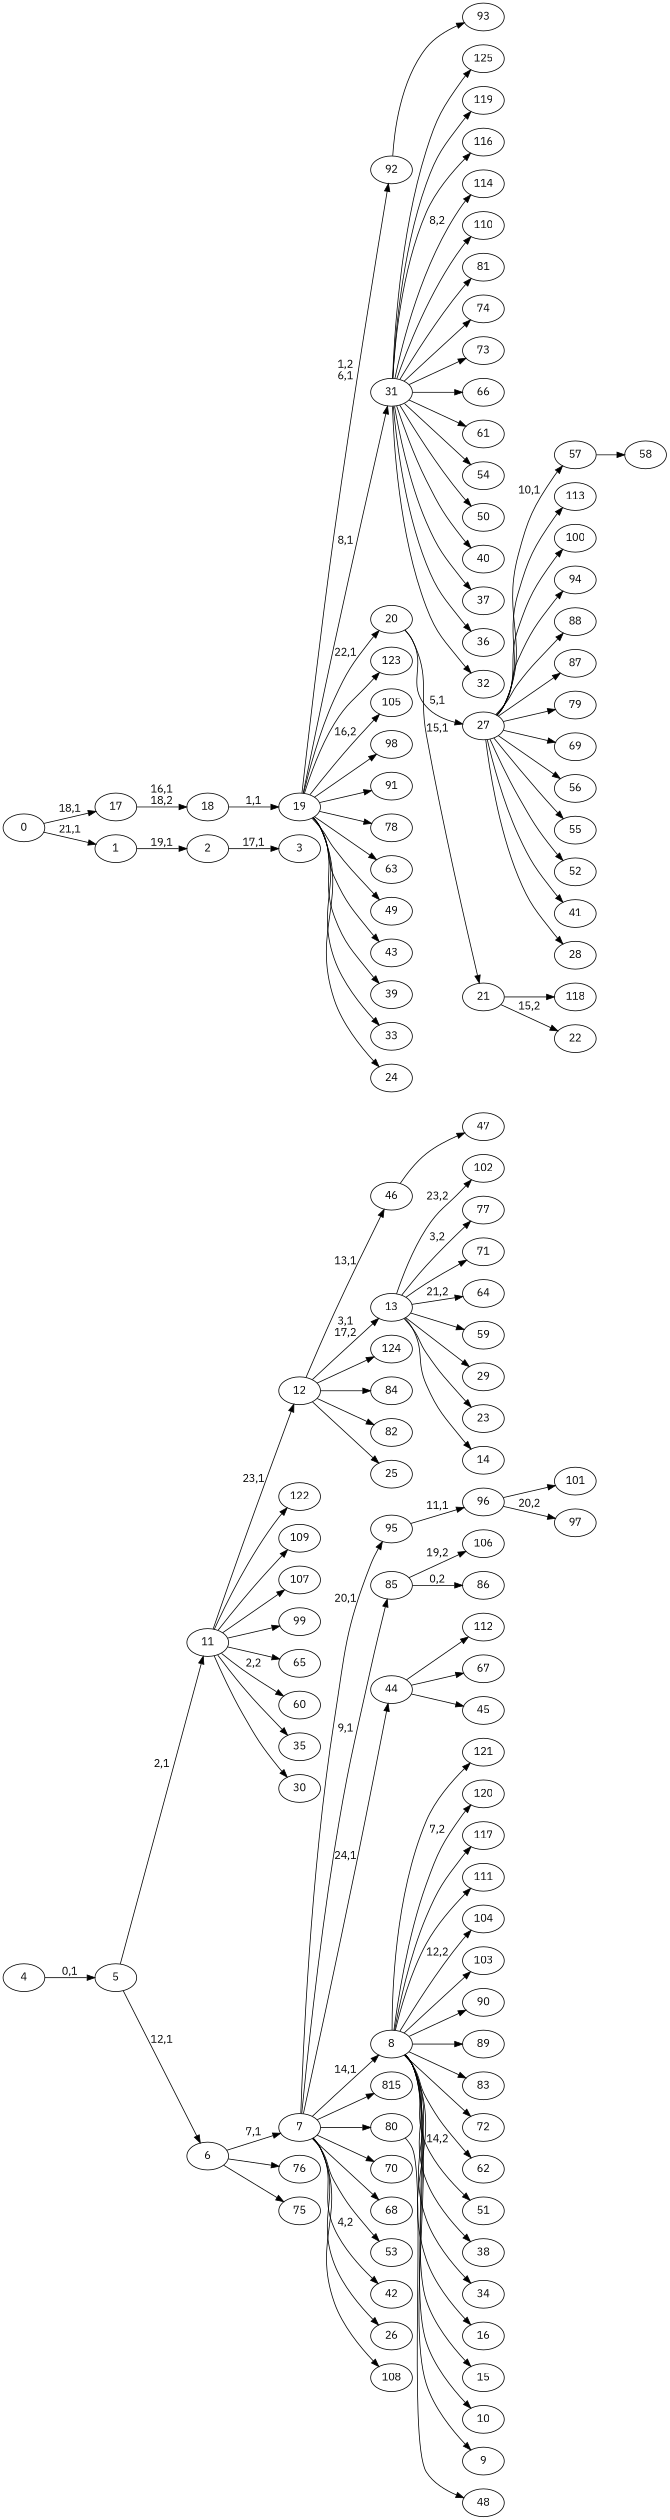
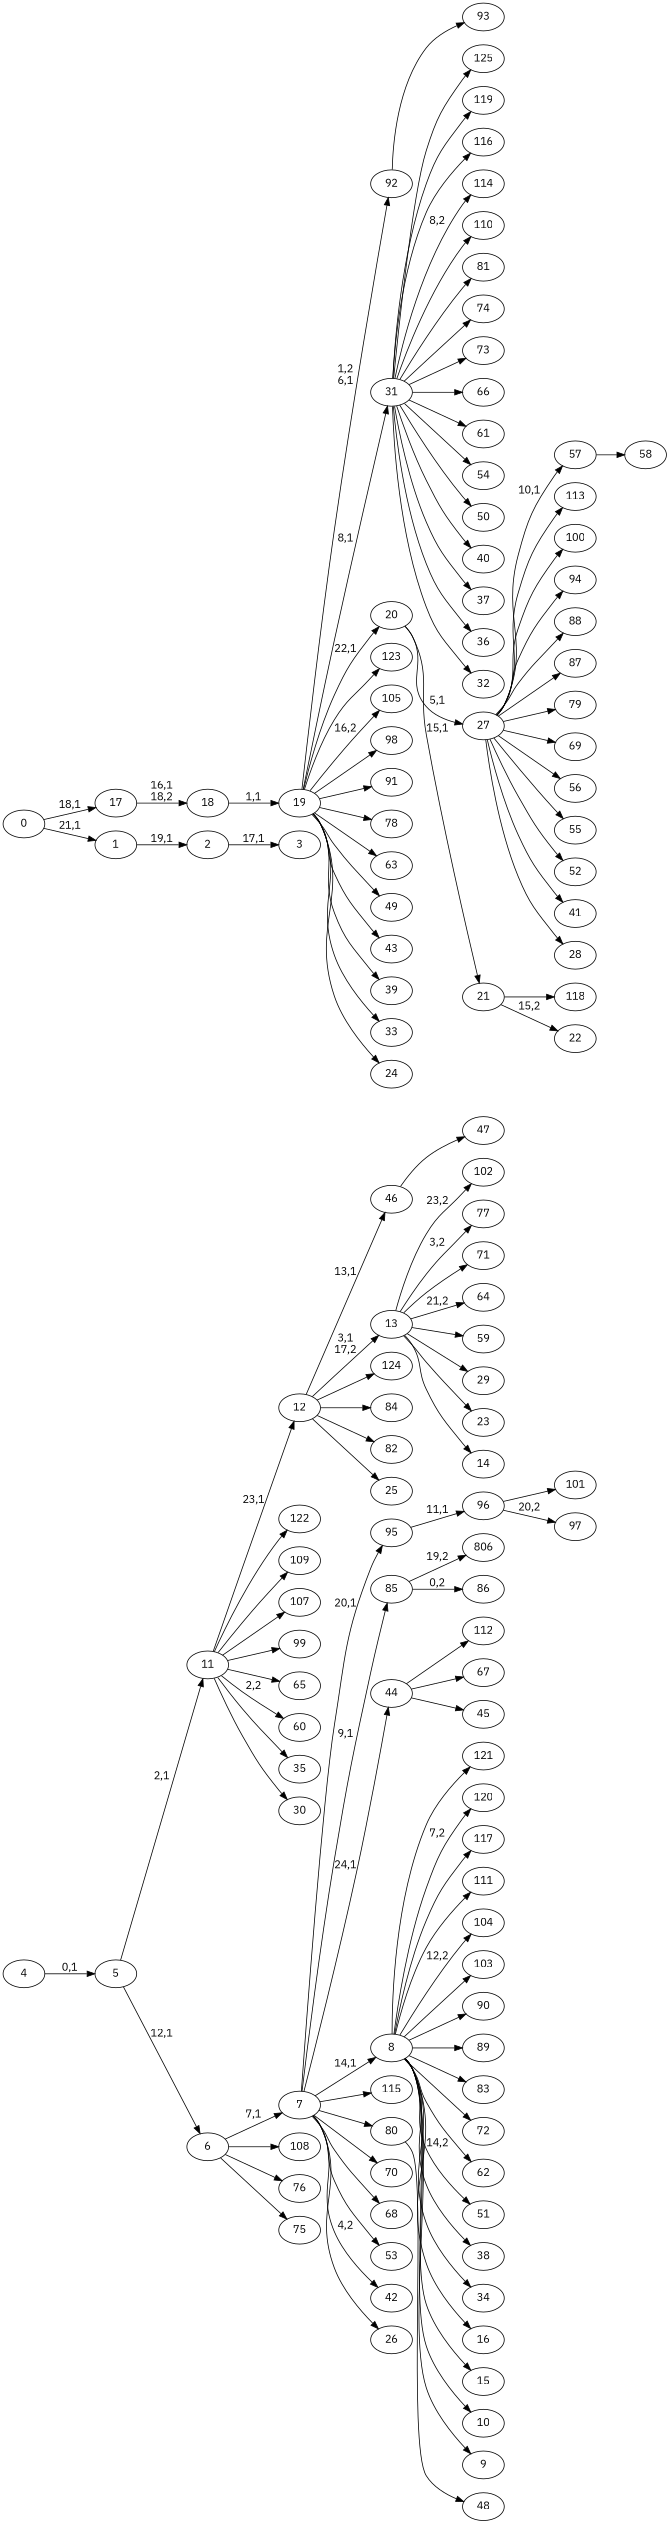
(483, 1544) -> (483, 1548)
(392, 2086) -> (392, 2090)
(327, 2260) -> (250, 2147)
